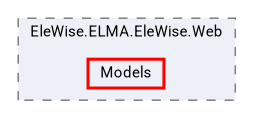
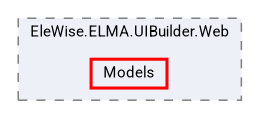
(127, 33) -> (130, 33)
